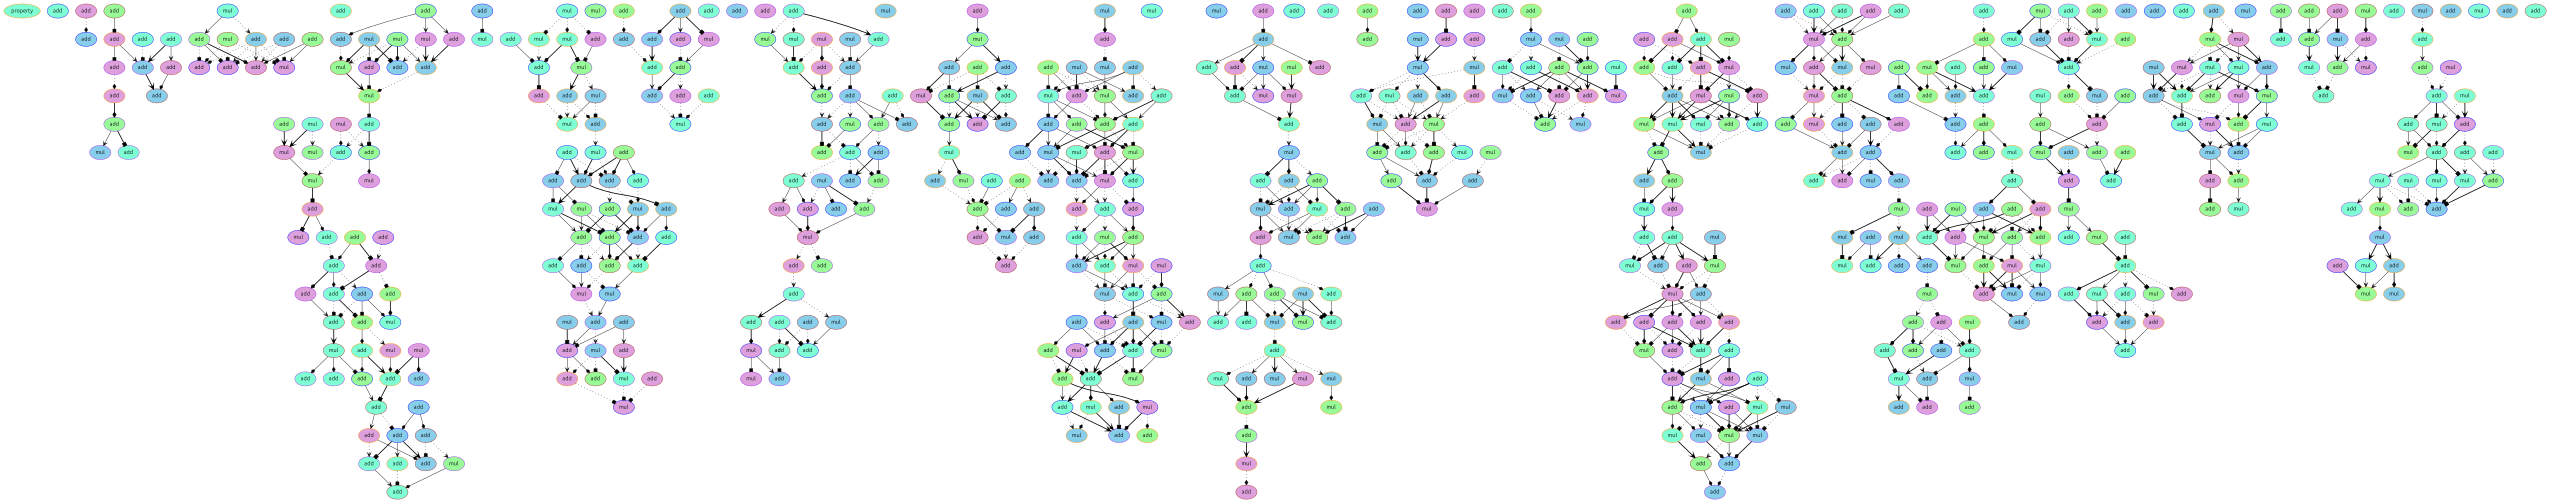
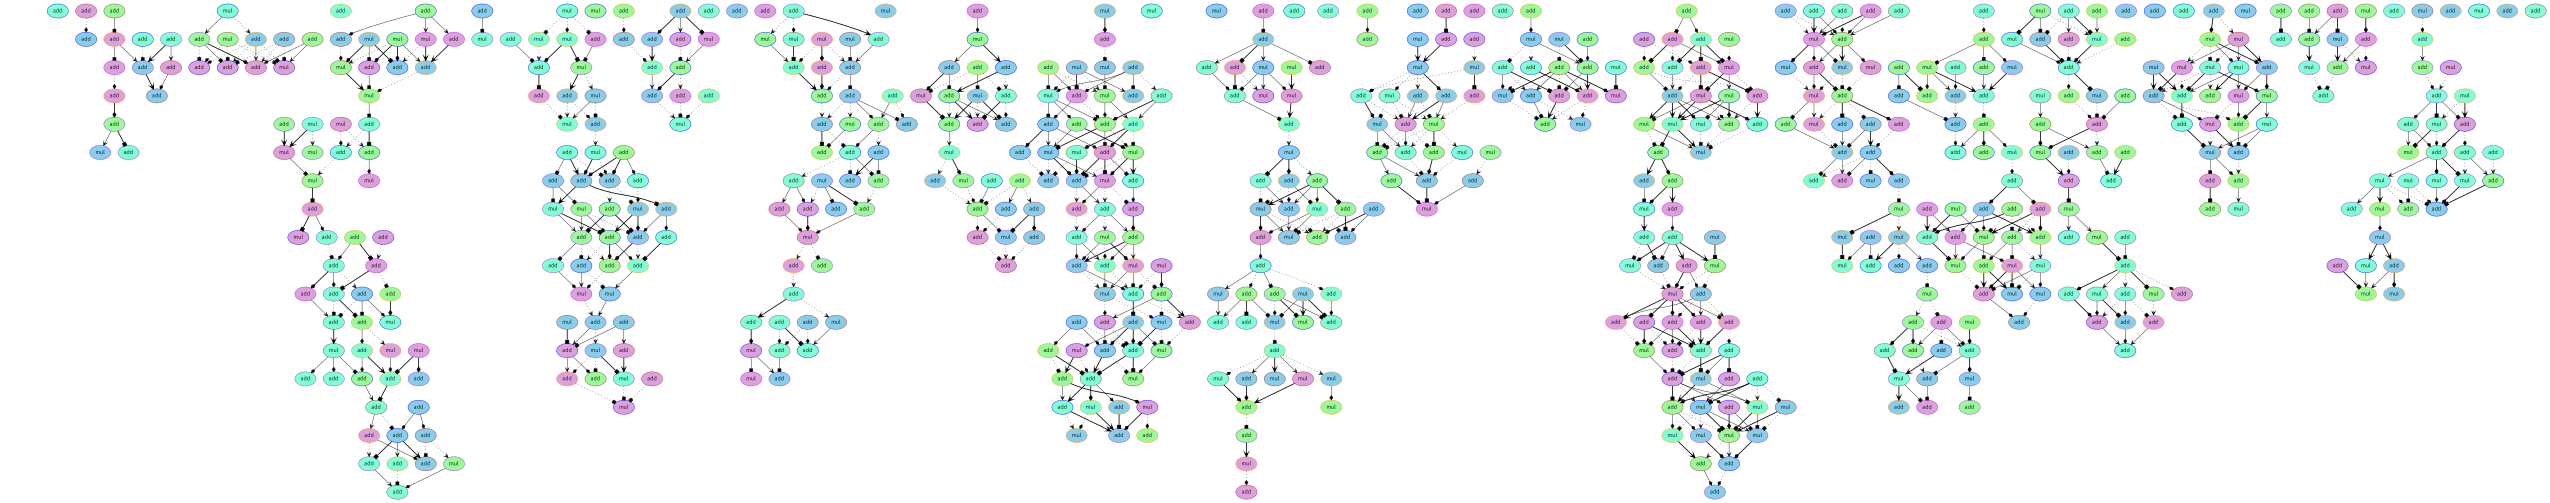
(22, 11) -> none
